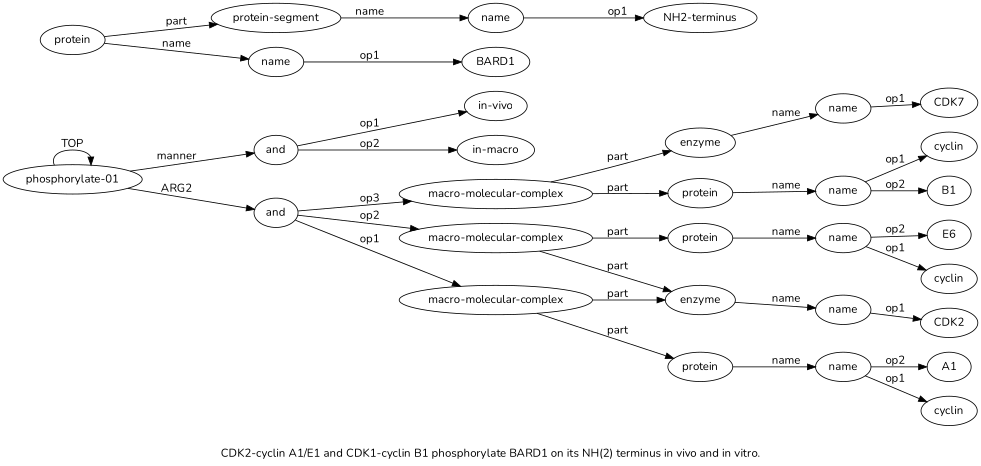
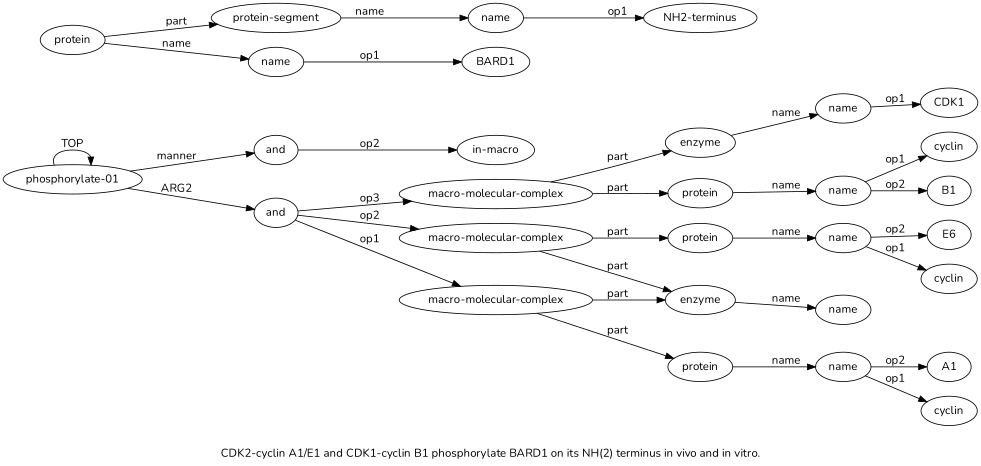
(949, 103) -> (949, 103)
(496, 106) -> none
(949, 323) -> none
